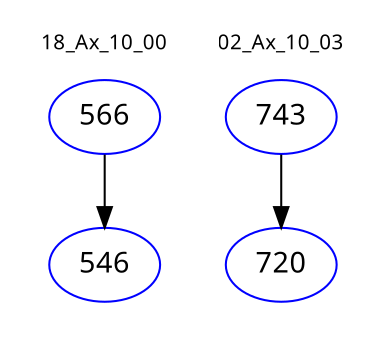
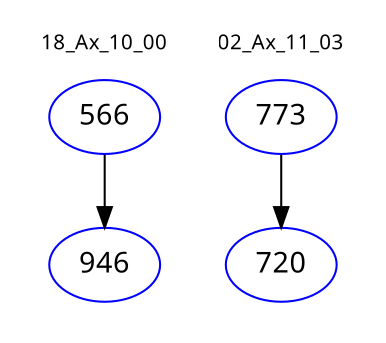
(281, 44) -> (281, 44)
(281, 117) -> (281, 117)
(105, 265) -> (105, 265)
